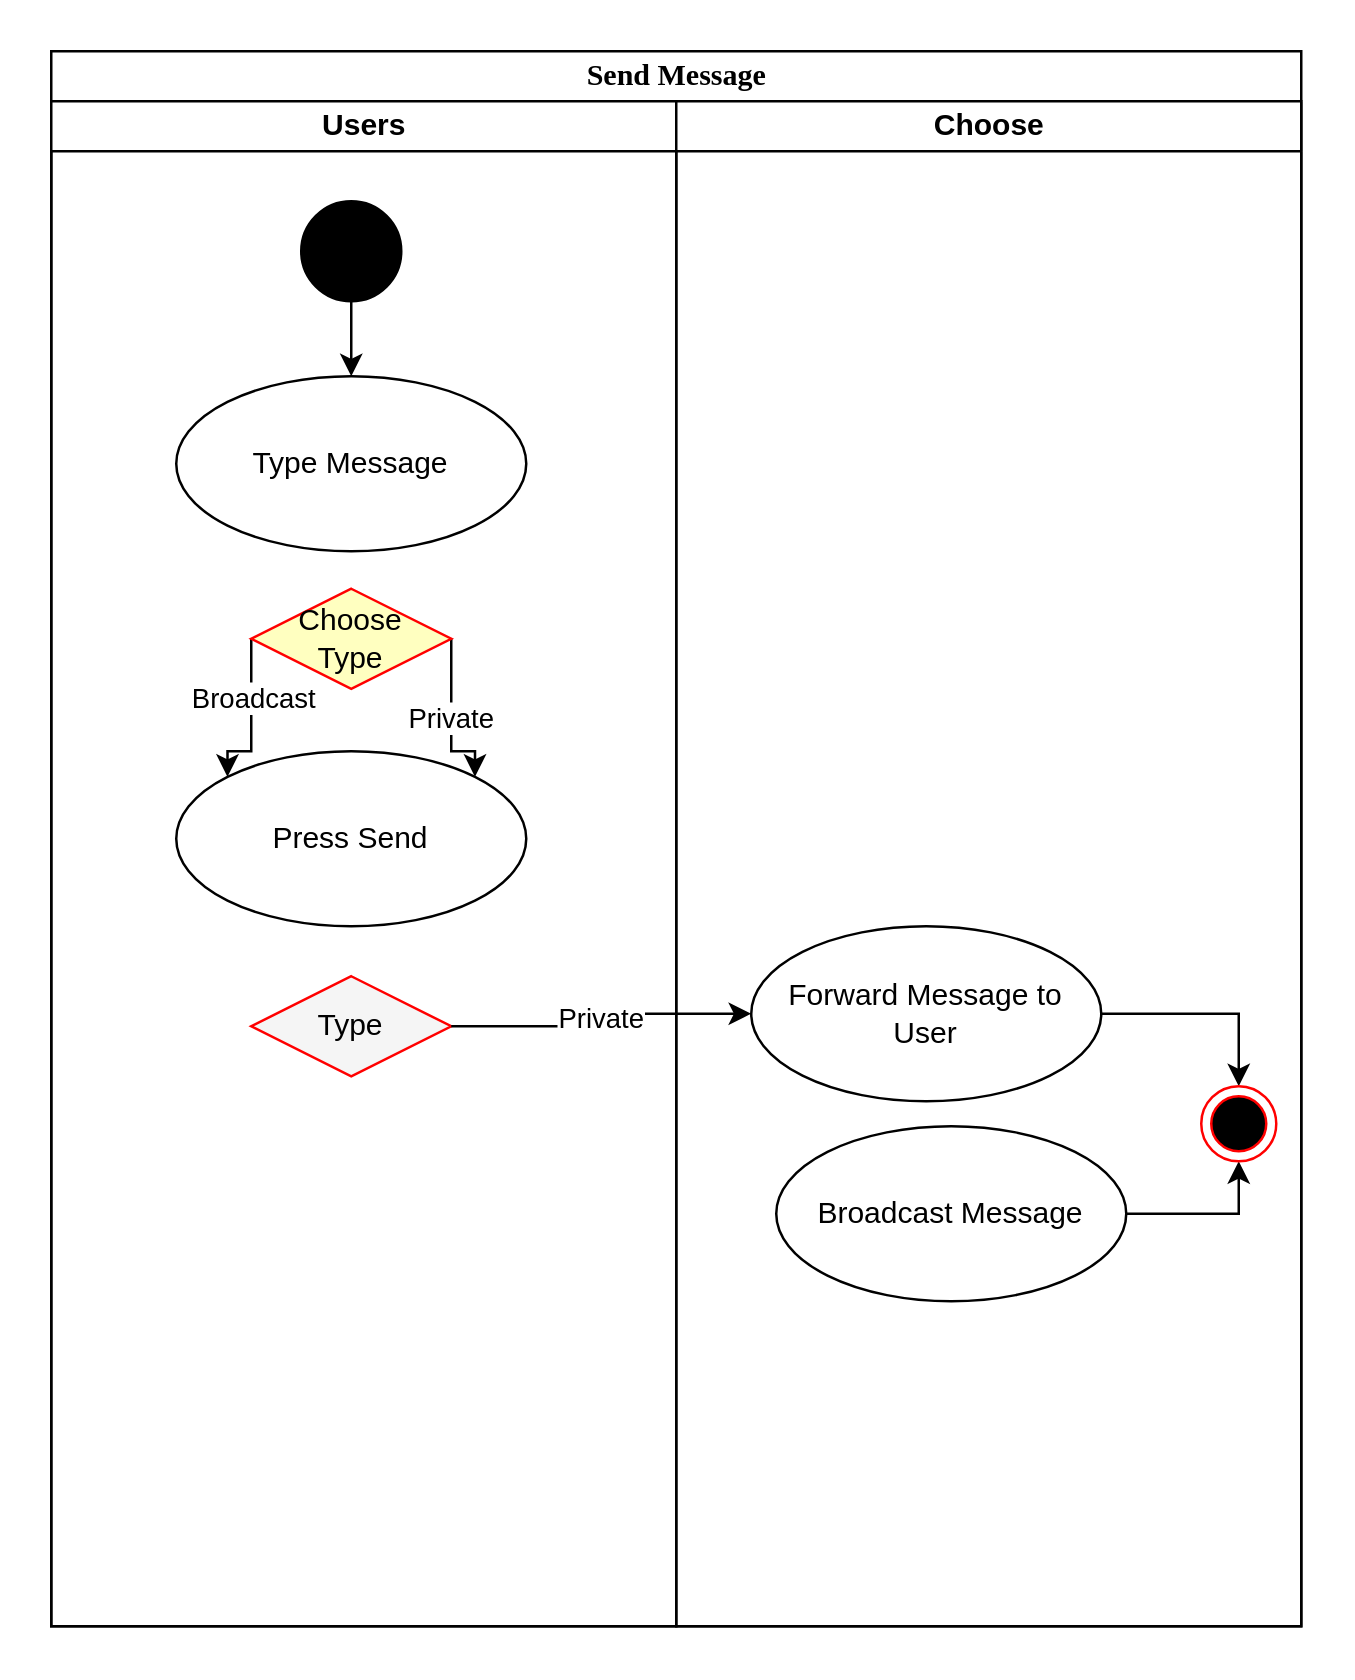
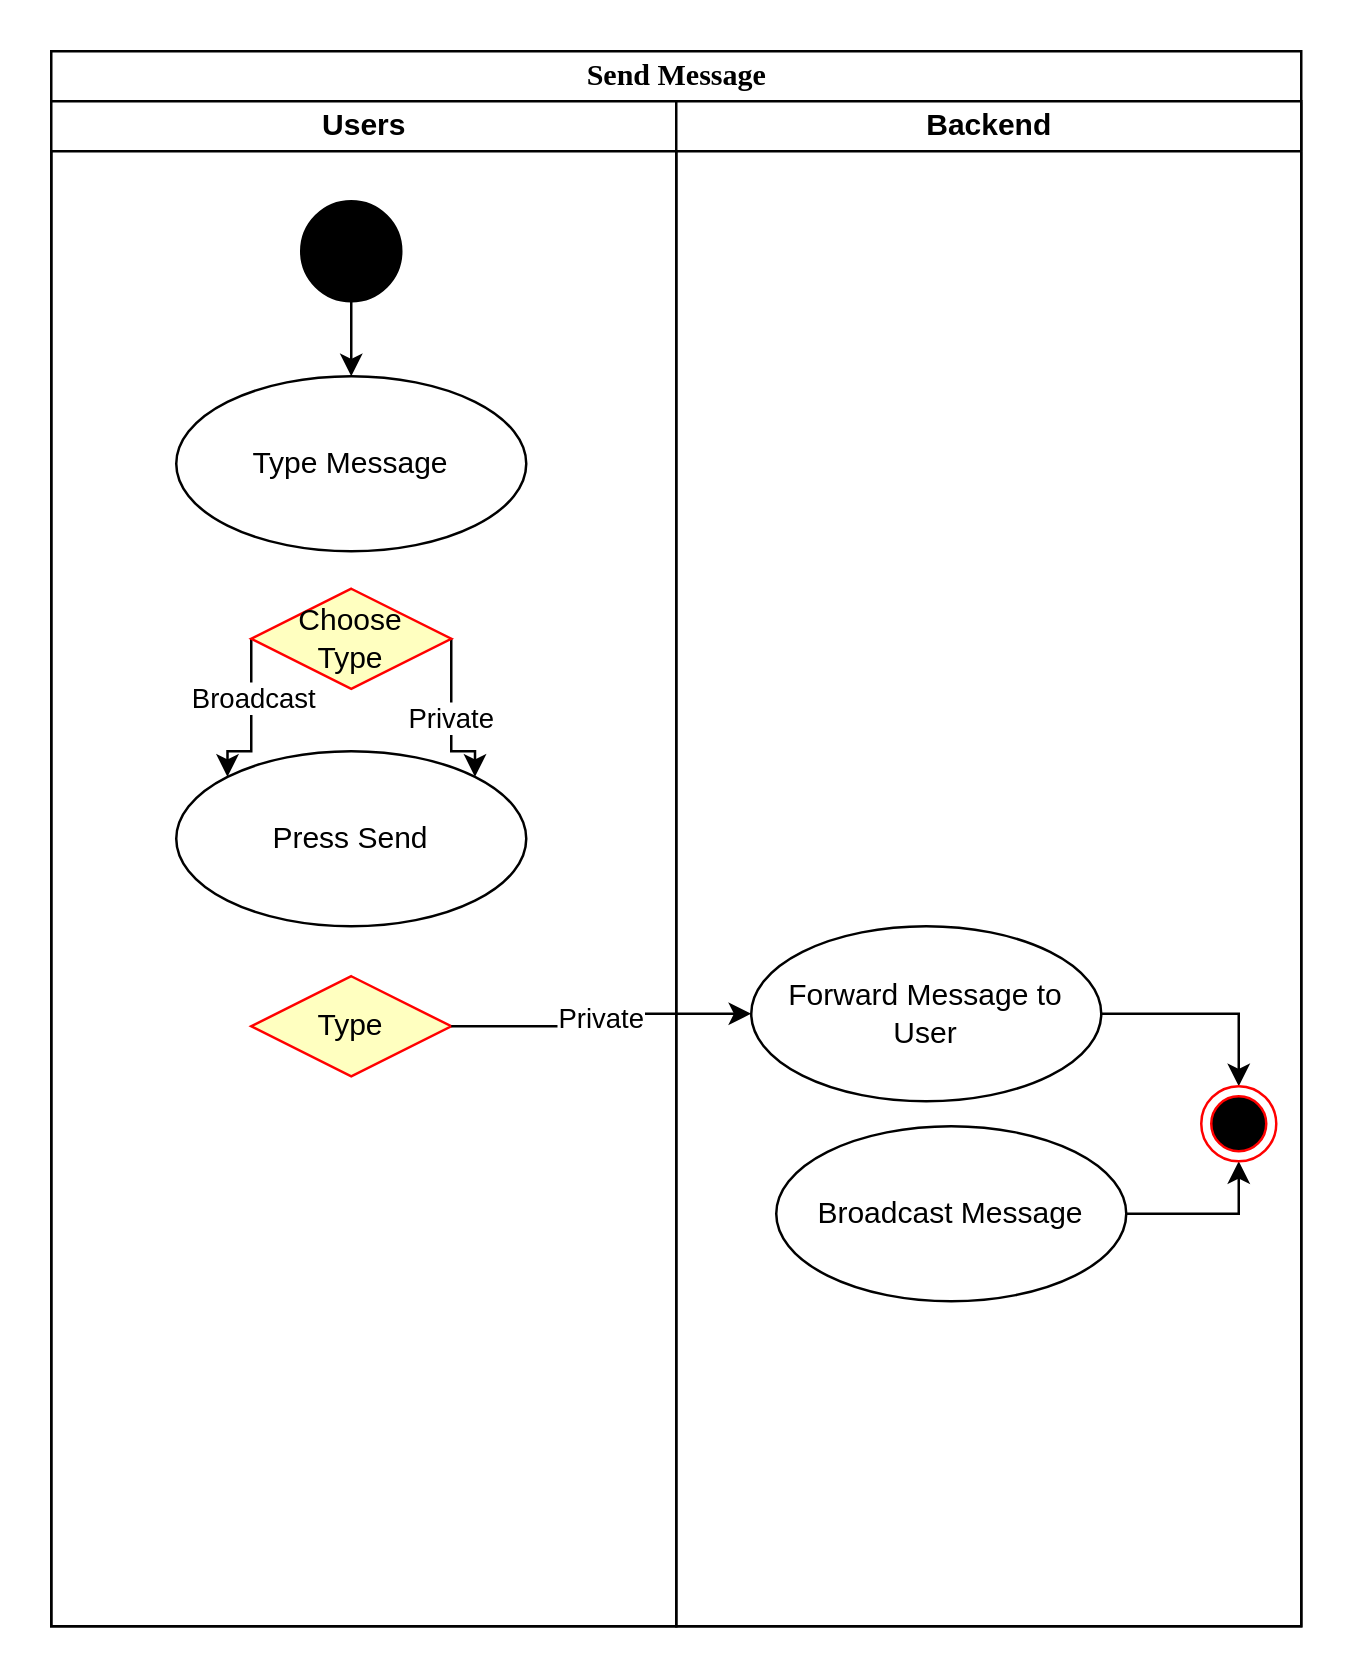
(990, 126) -> (990, 126)
(351, 1026) -> (351, 1026)
